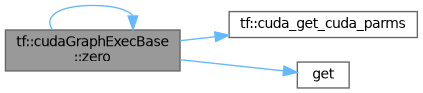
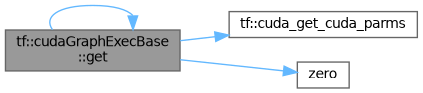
(93, 50) -> (93, 50)
(323, 75) -> (323, 75)
